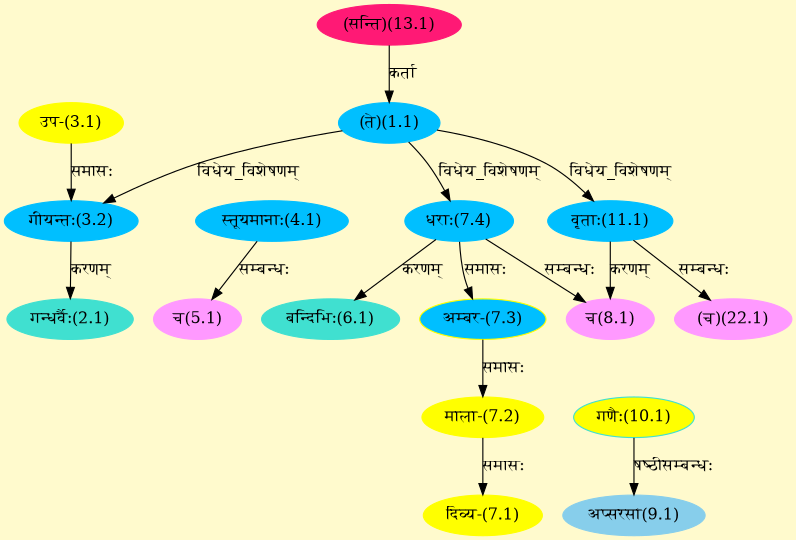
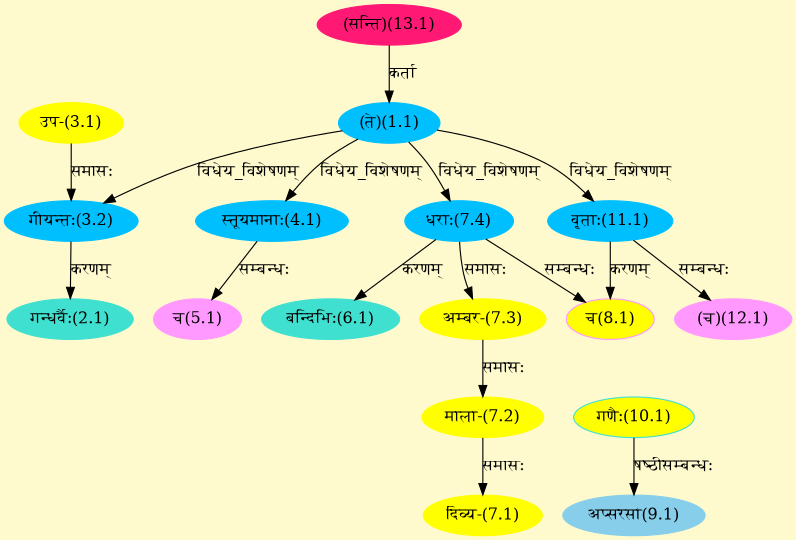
none -> (323, 162)
(483, 319) -> (483, 319)
(610, 319) -> (610, 319)
(733, 319) -> (733, 319)
